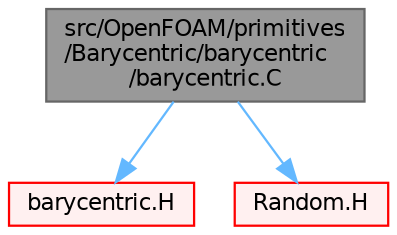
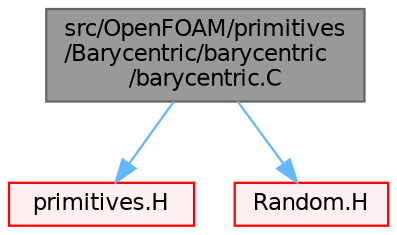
(102, 204) -> (102, 204)
